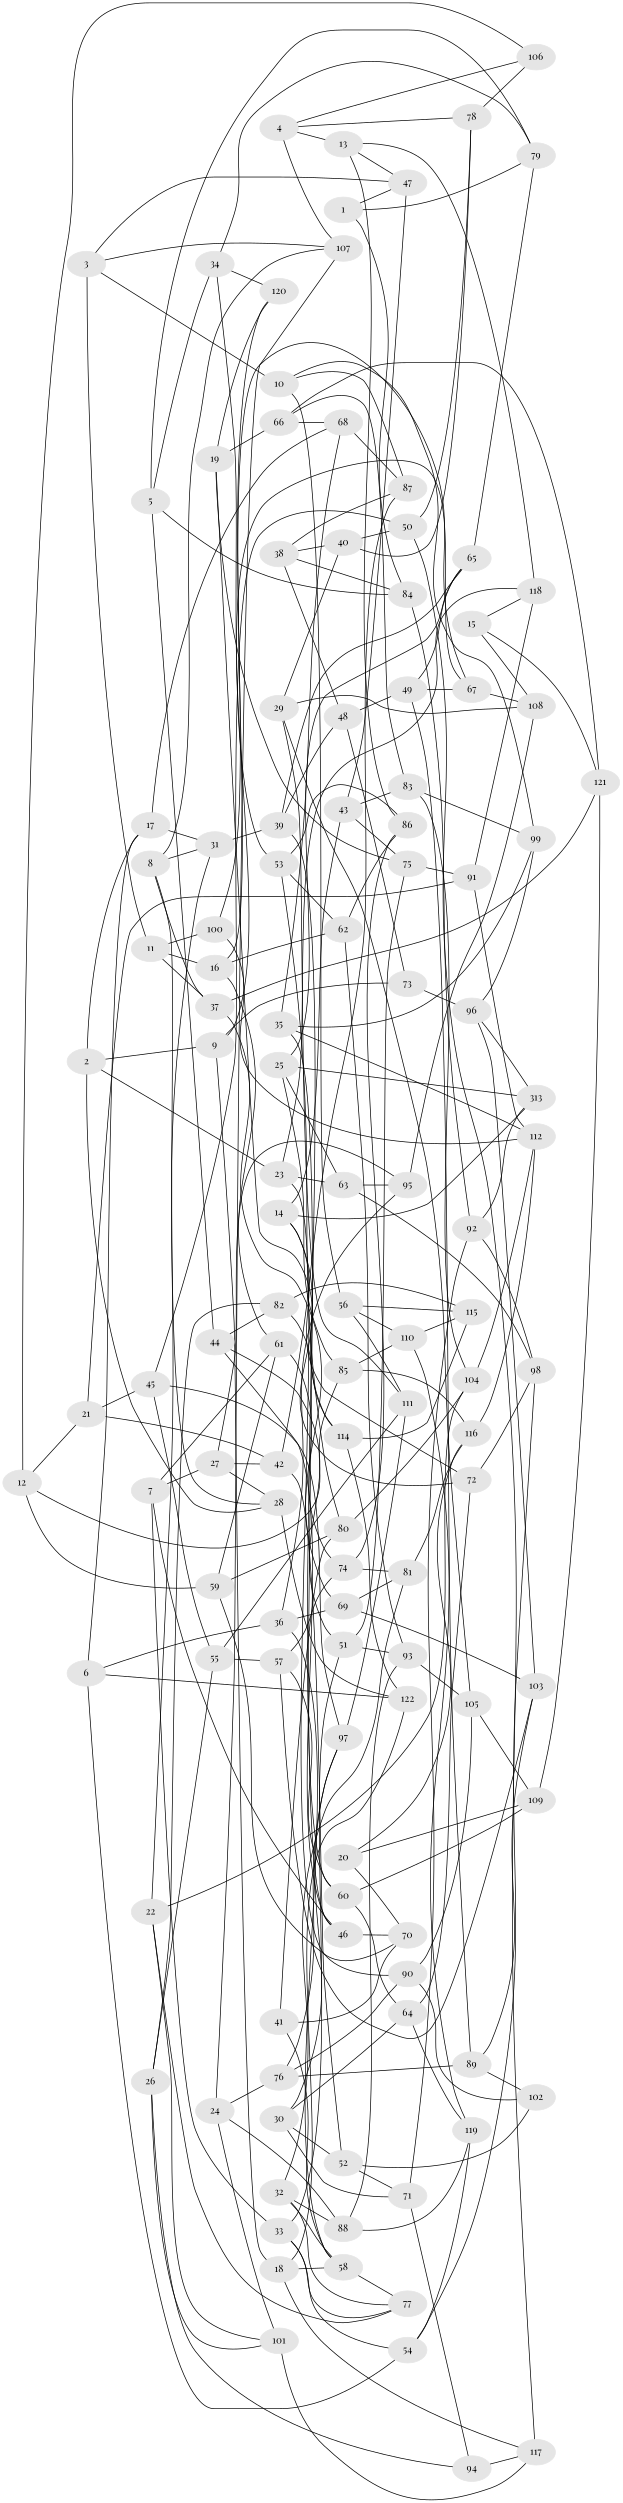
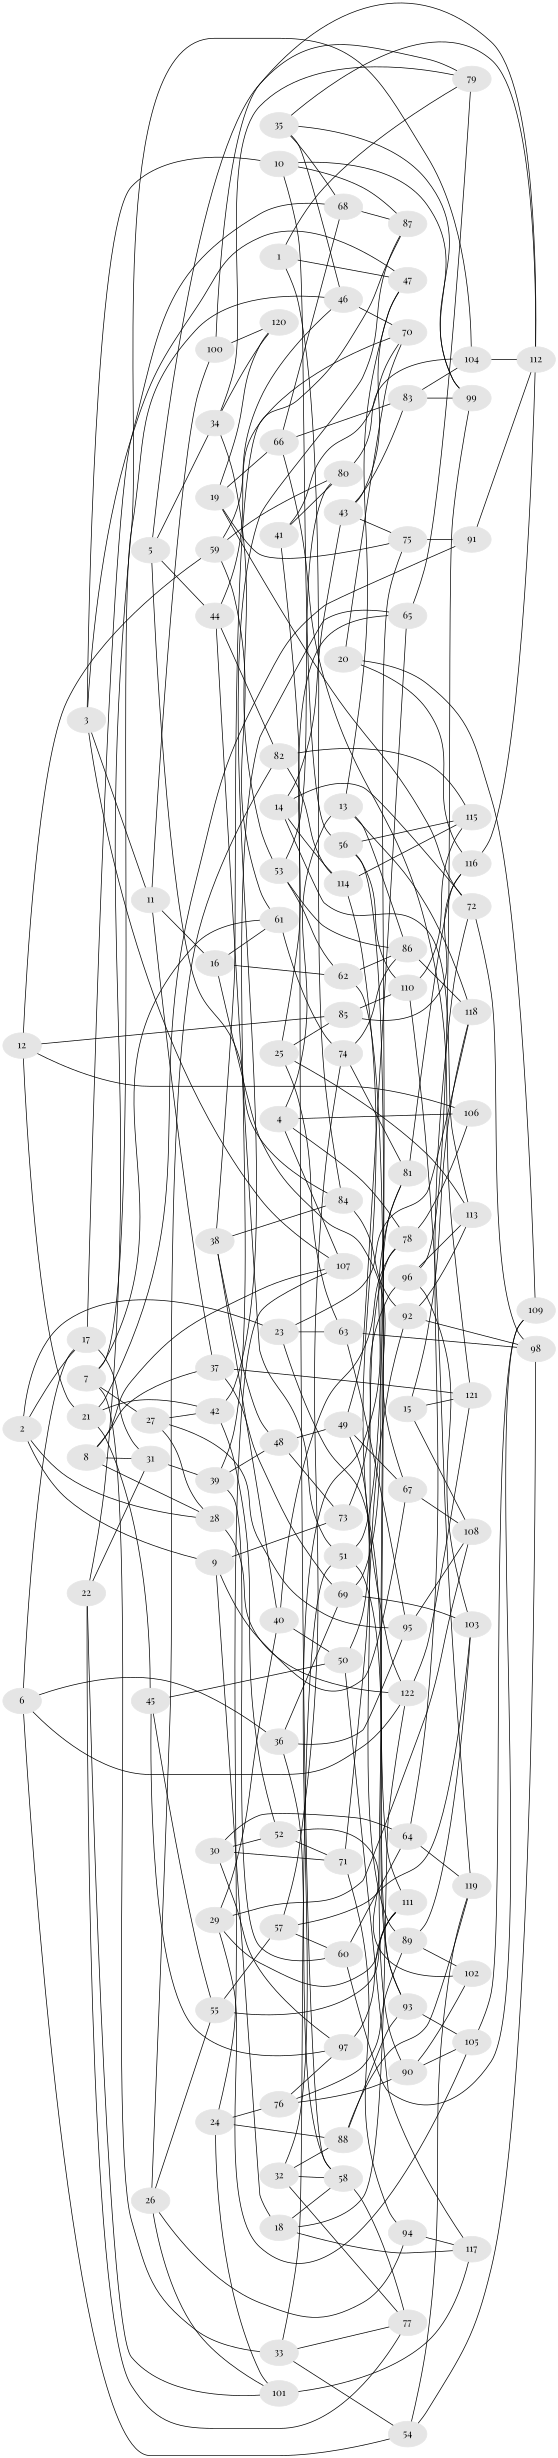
(504, 734) -> (430, 971)
(536, 1098) -> (472, 1215)
(588, 1293) -> (442, 1566)
